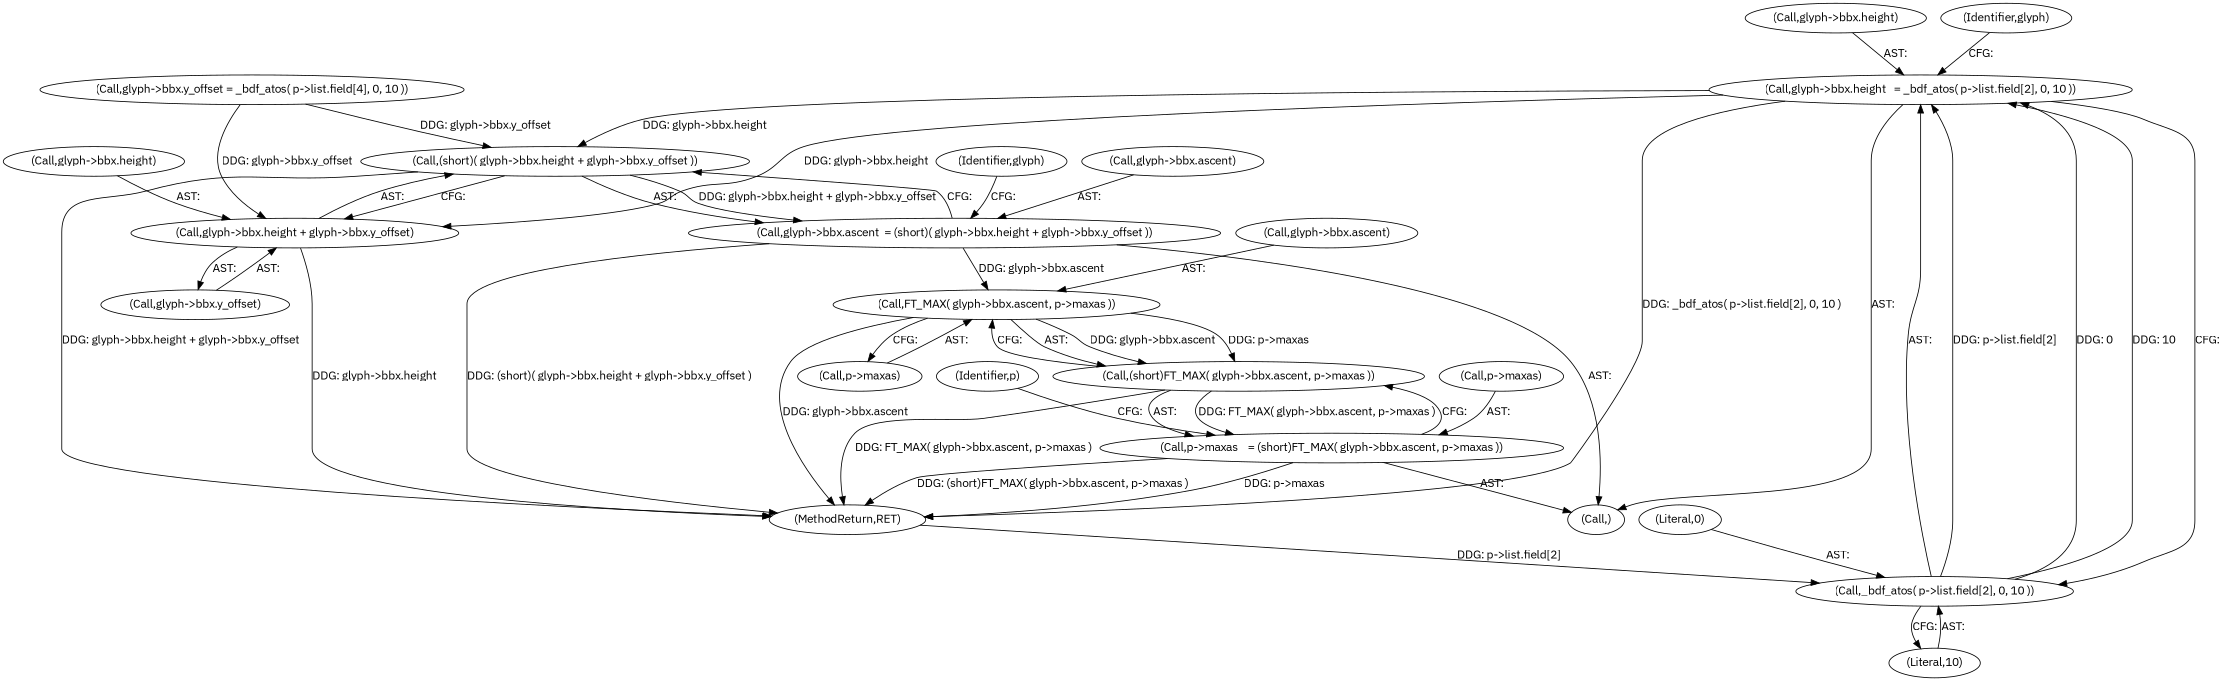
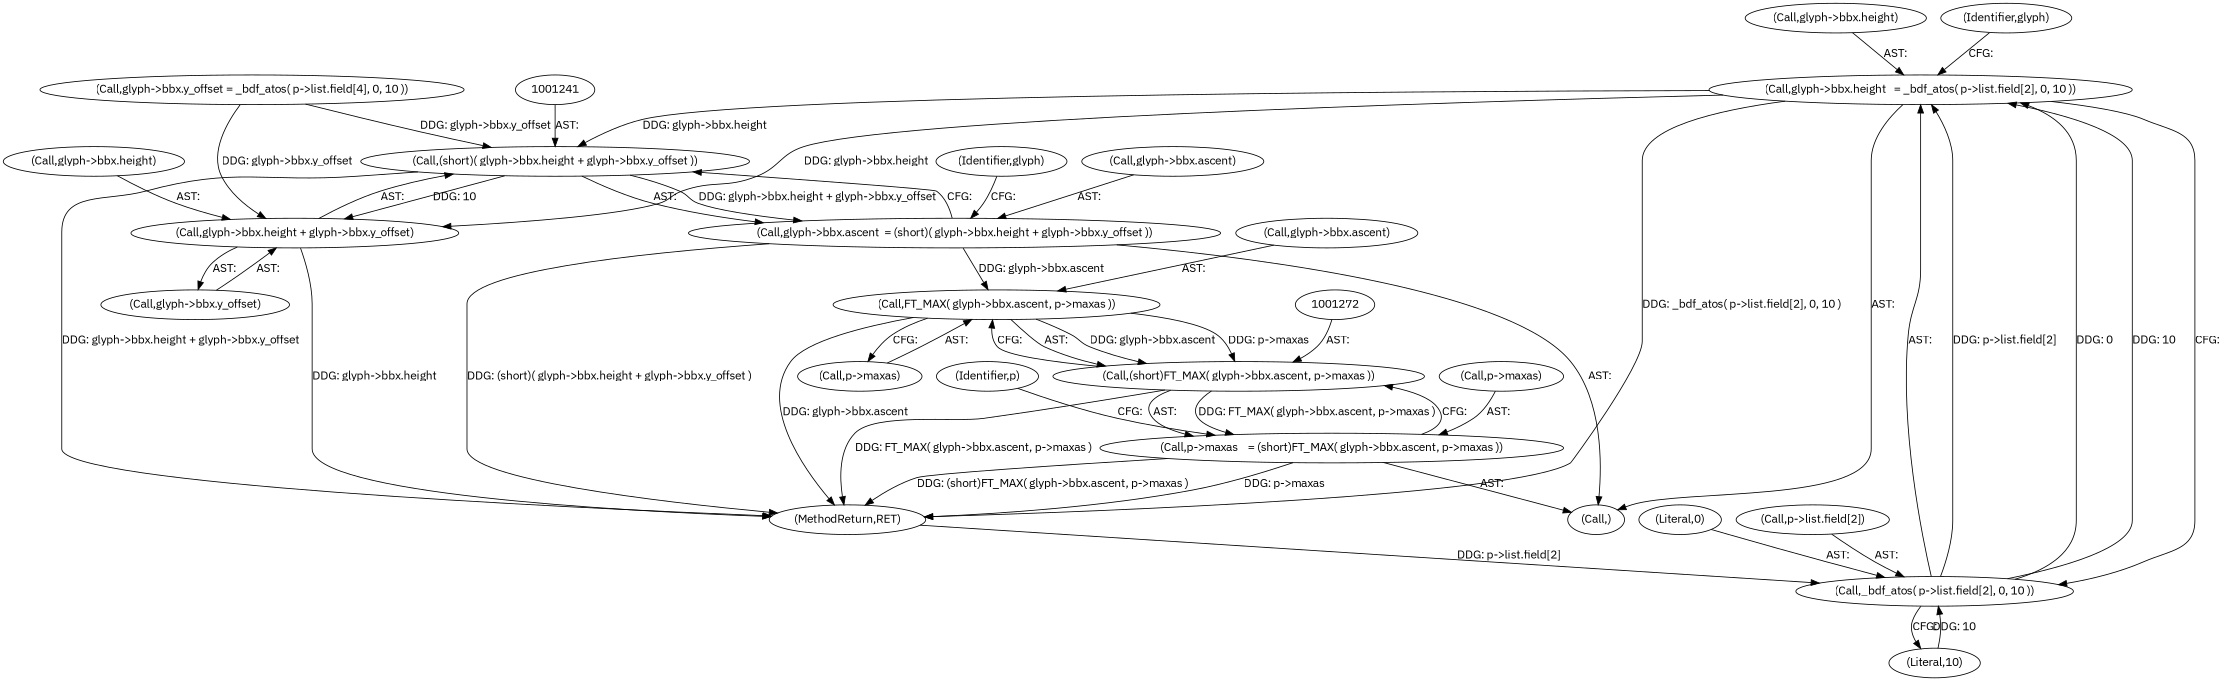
none -> (555, 90)
(455, 197) -> (455, 197)
none -> (1335, 305)
none -> (1813, 520)
(1954, 627) -> (1954, 627)
